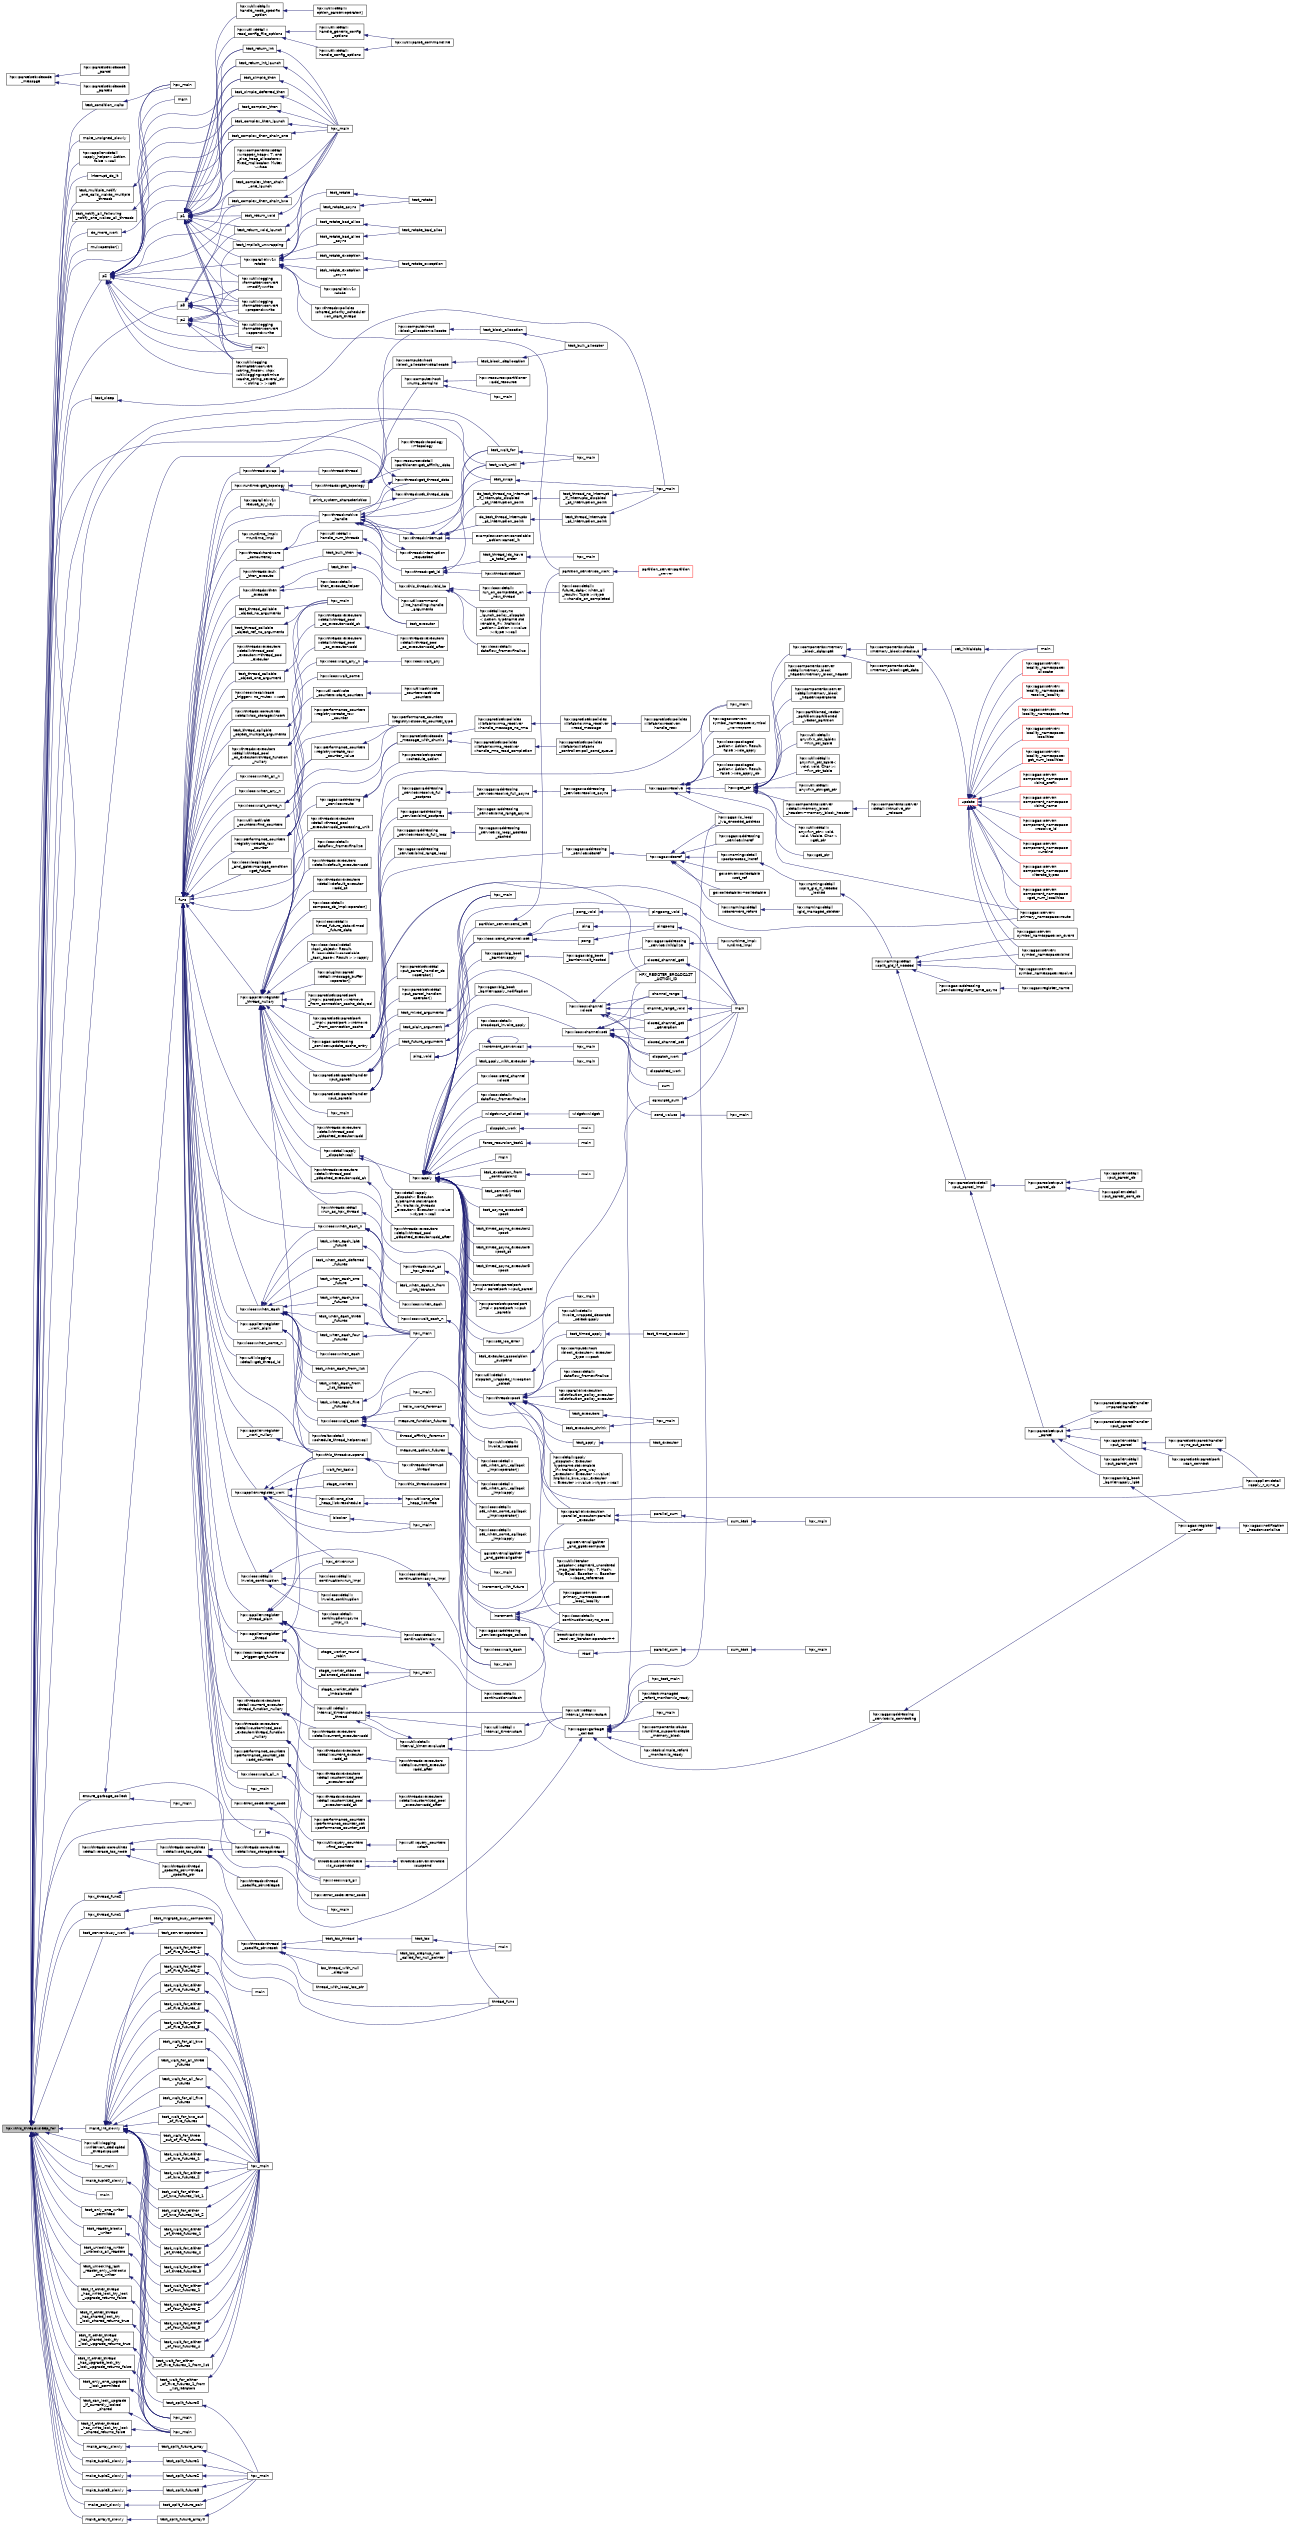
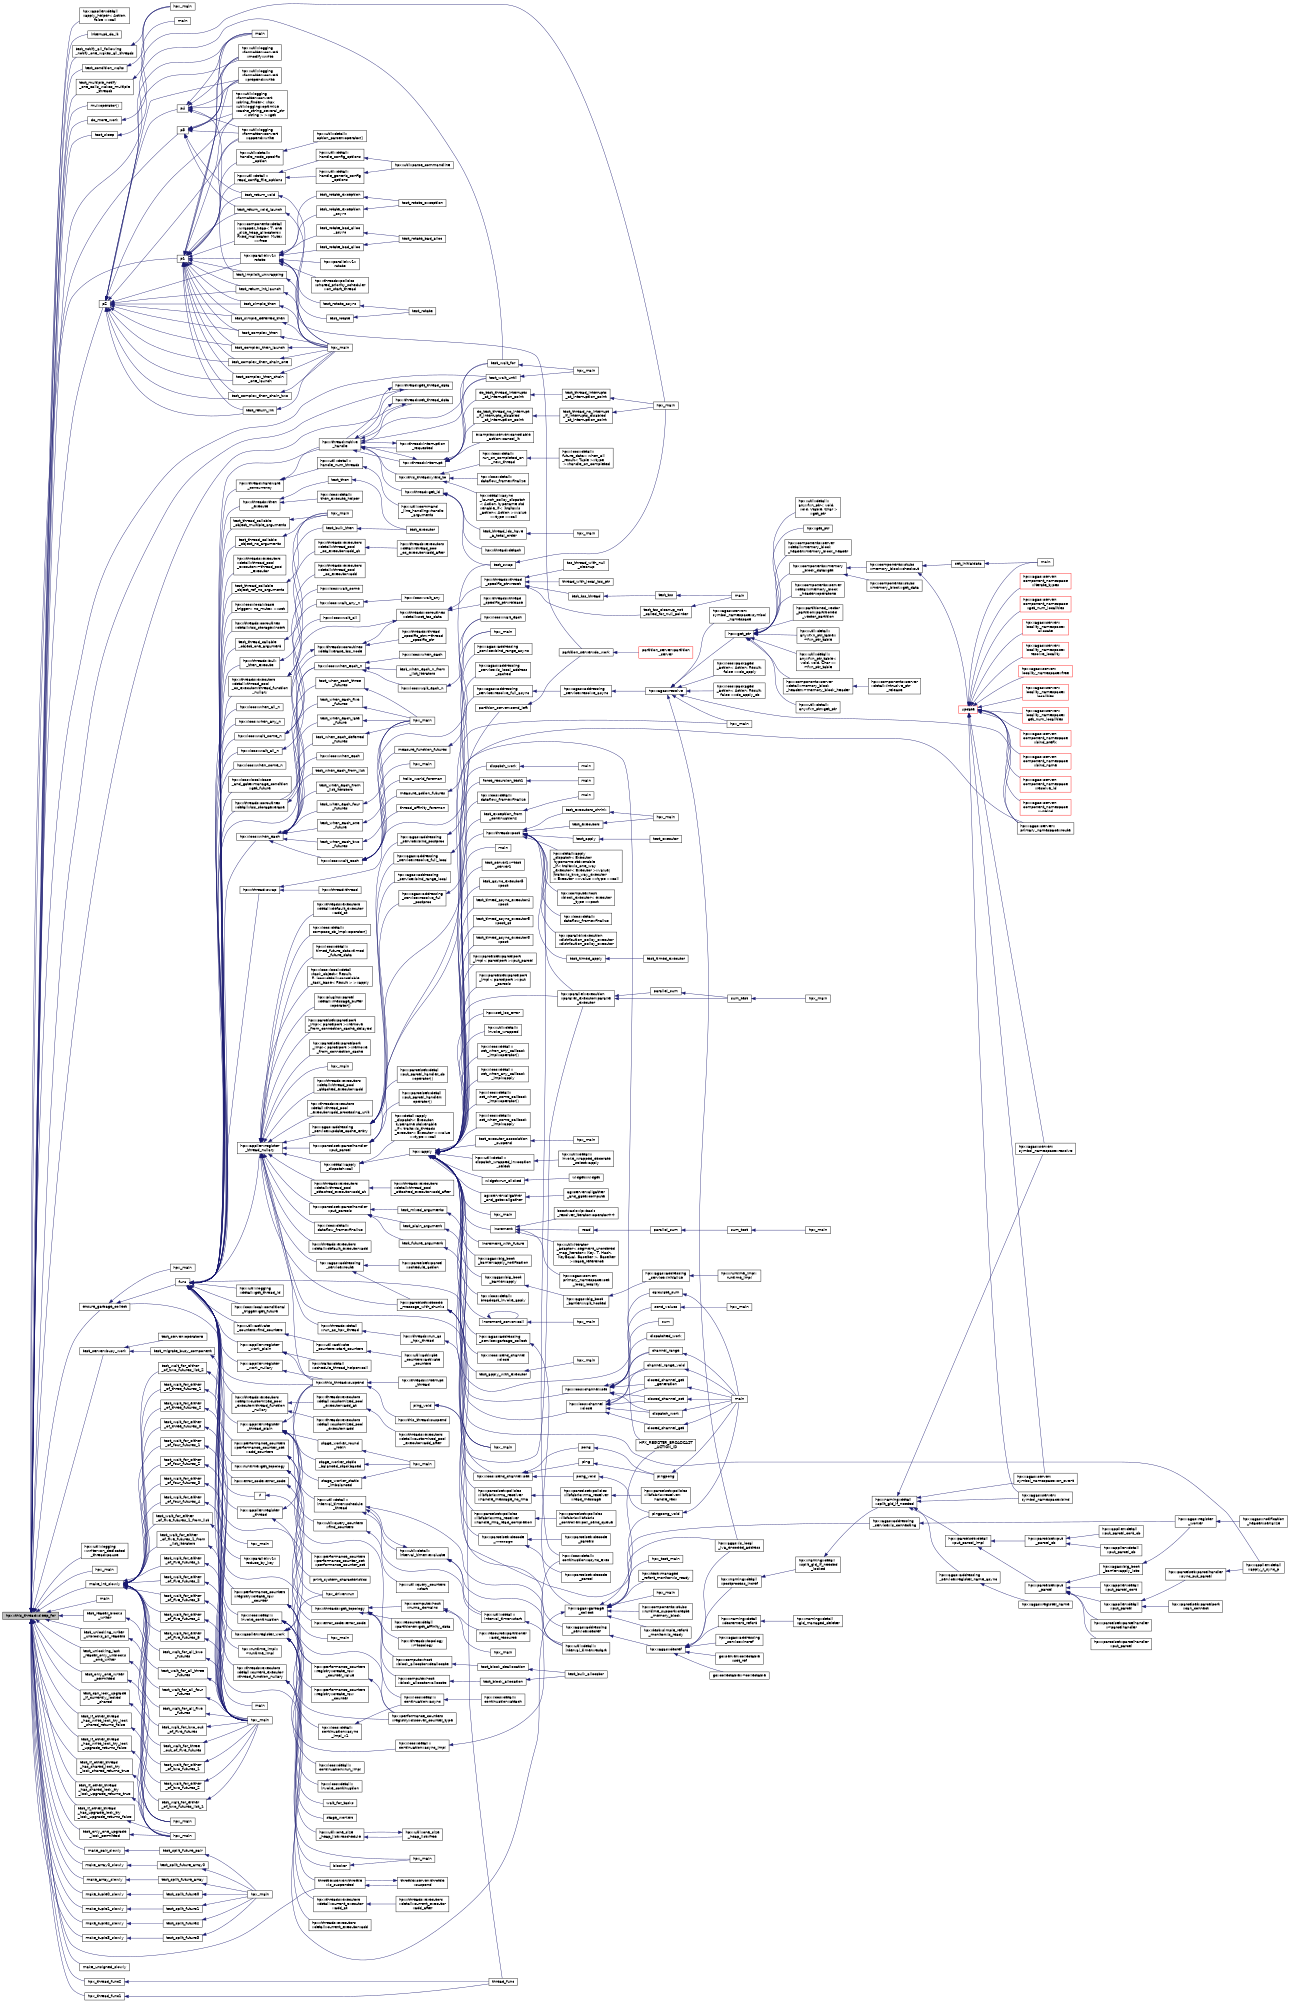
none -> (463, 1425)
(293, 1863) -> (296, 725)
